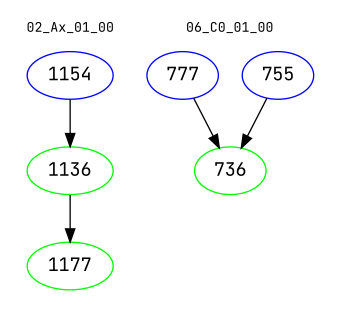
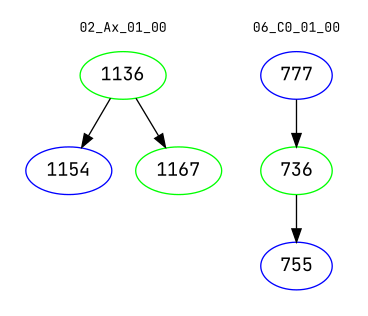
(70, 117) -> (99, 117)
(257, 117) -> (296, 212)
(70, 266) -> (179, 171)
